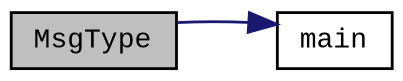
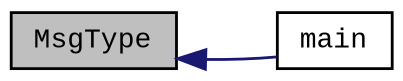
(213, 22) -> (241, 59)
